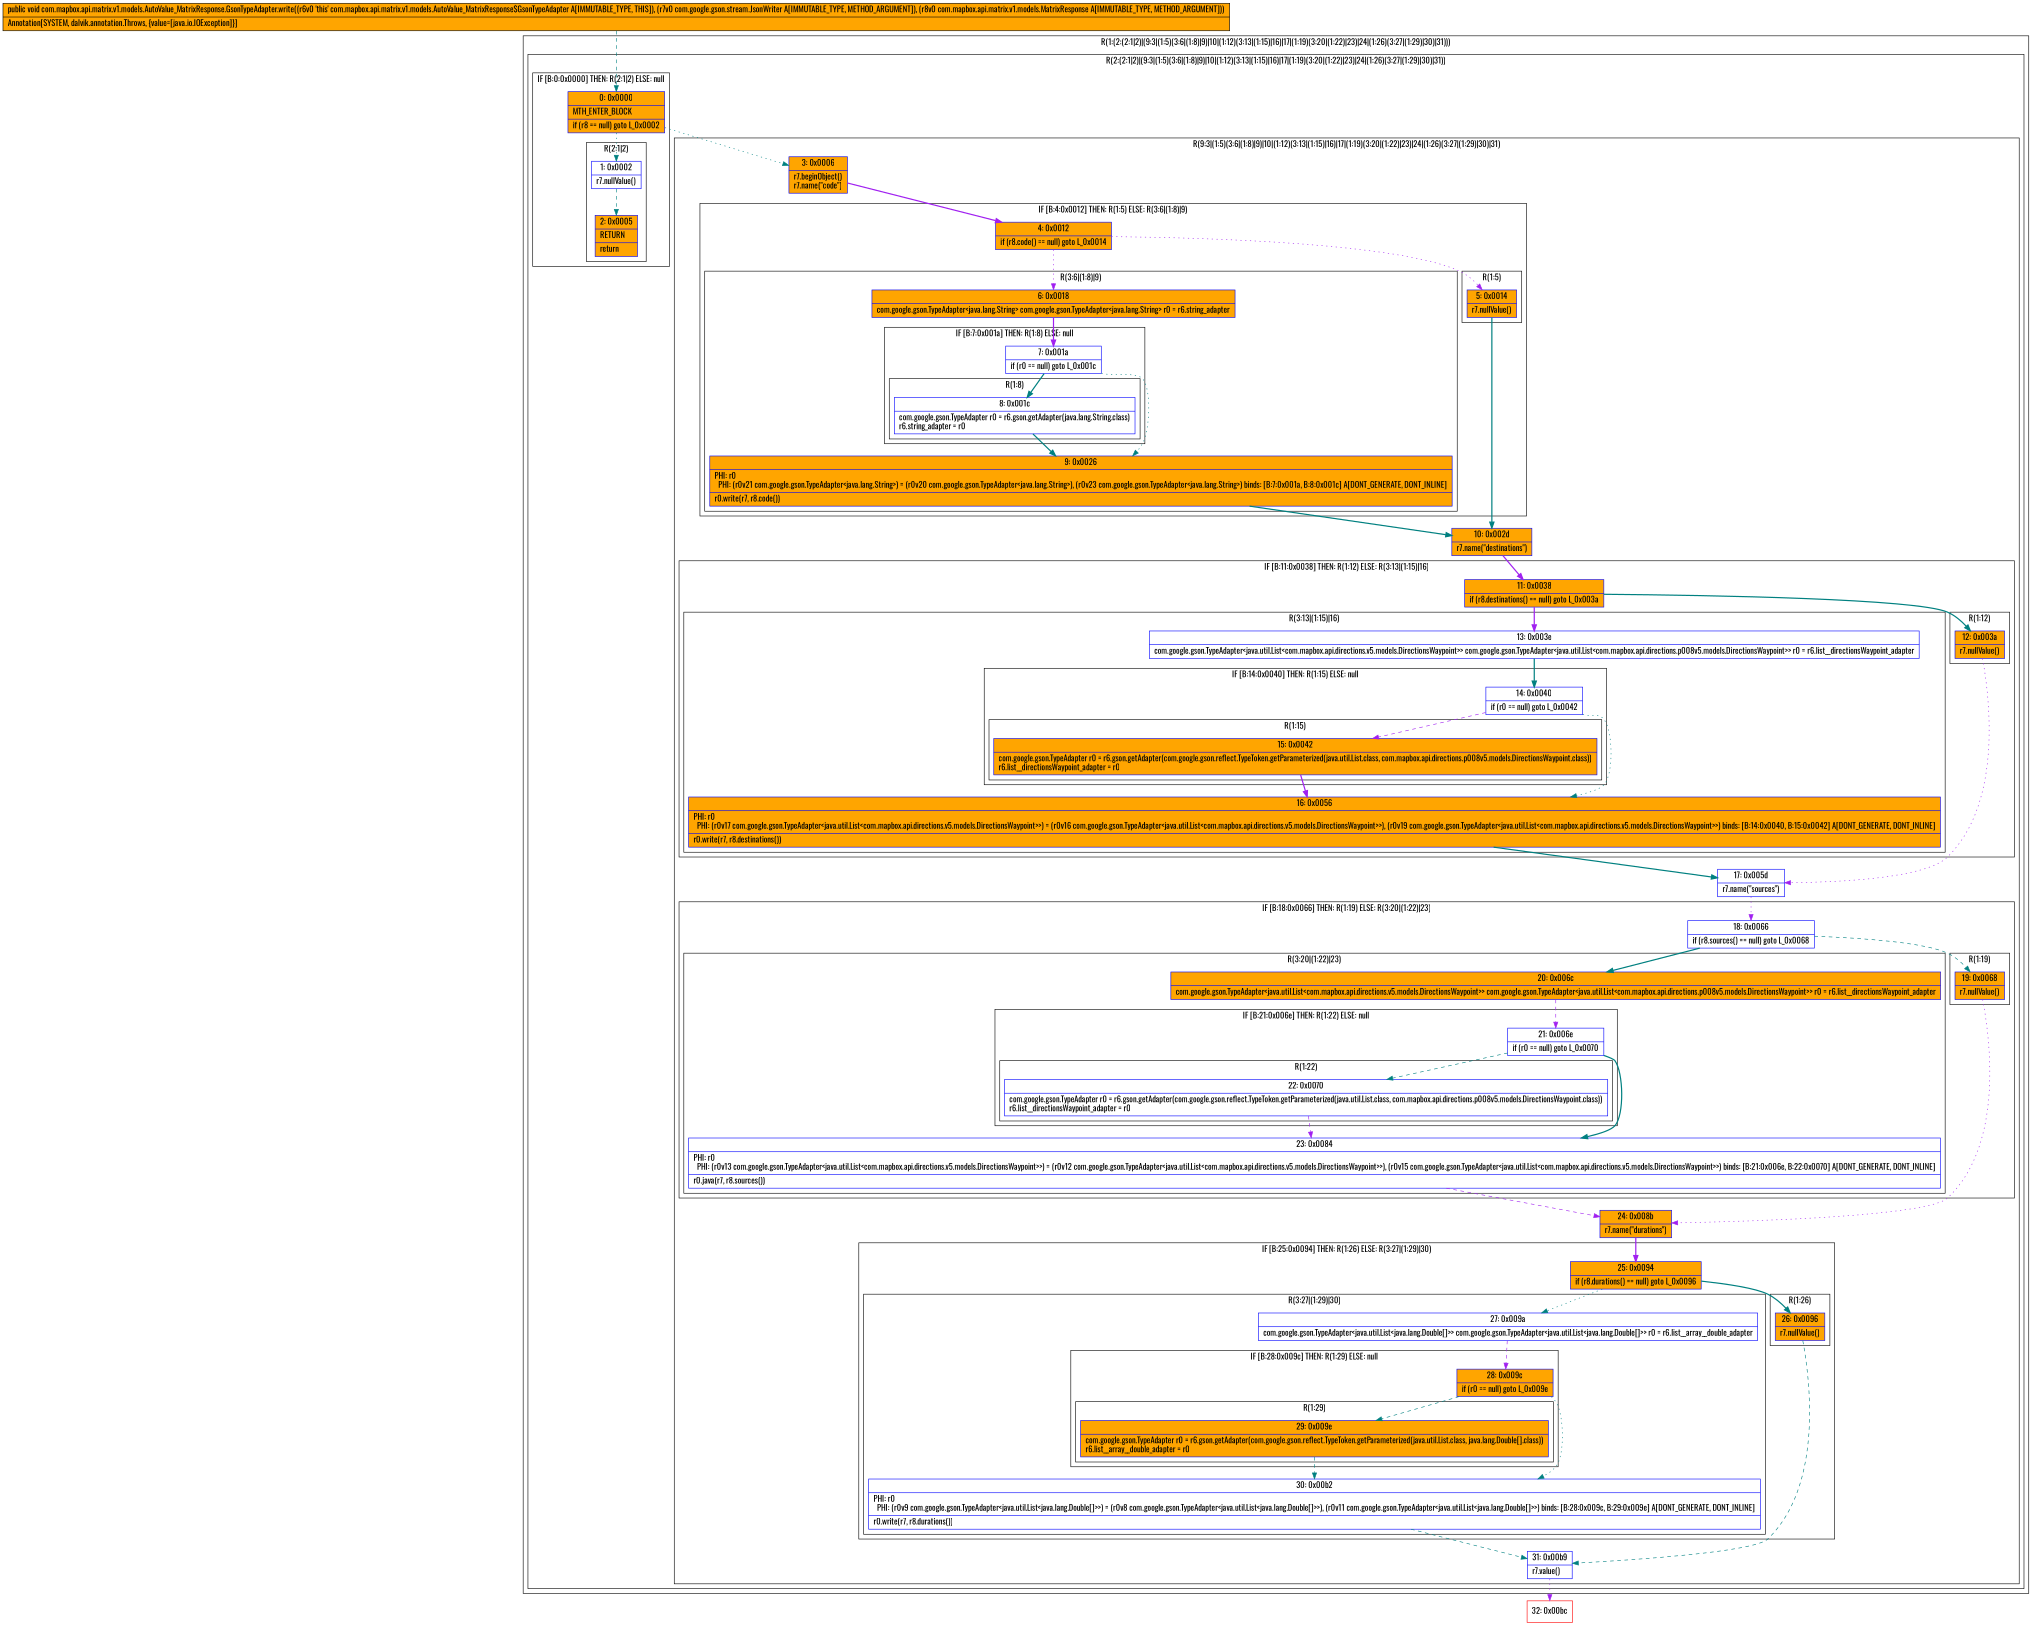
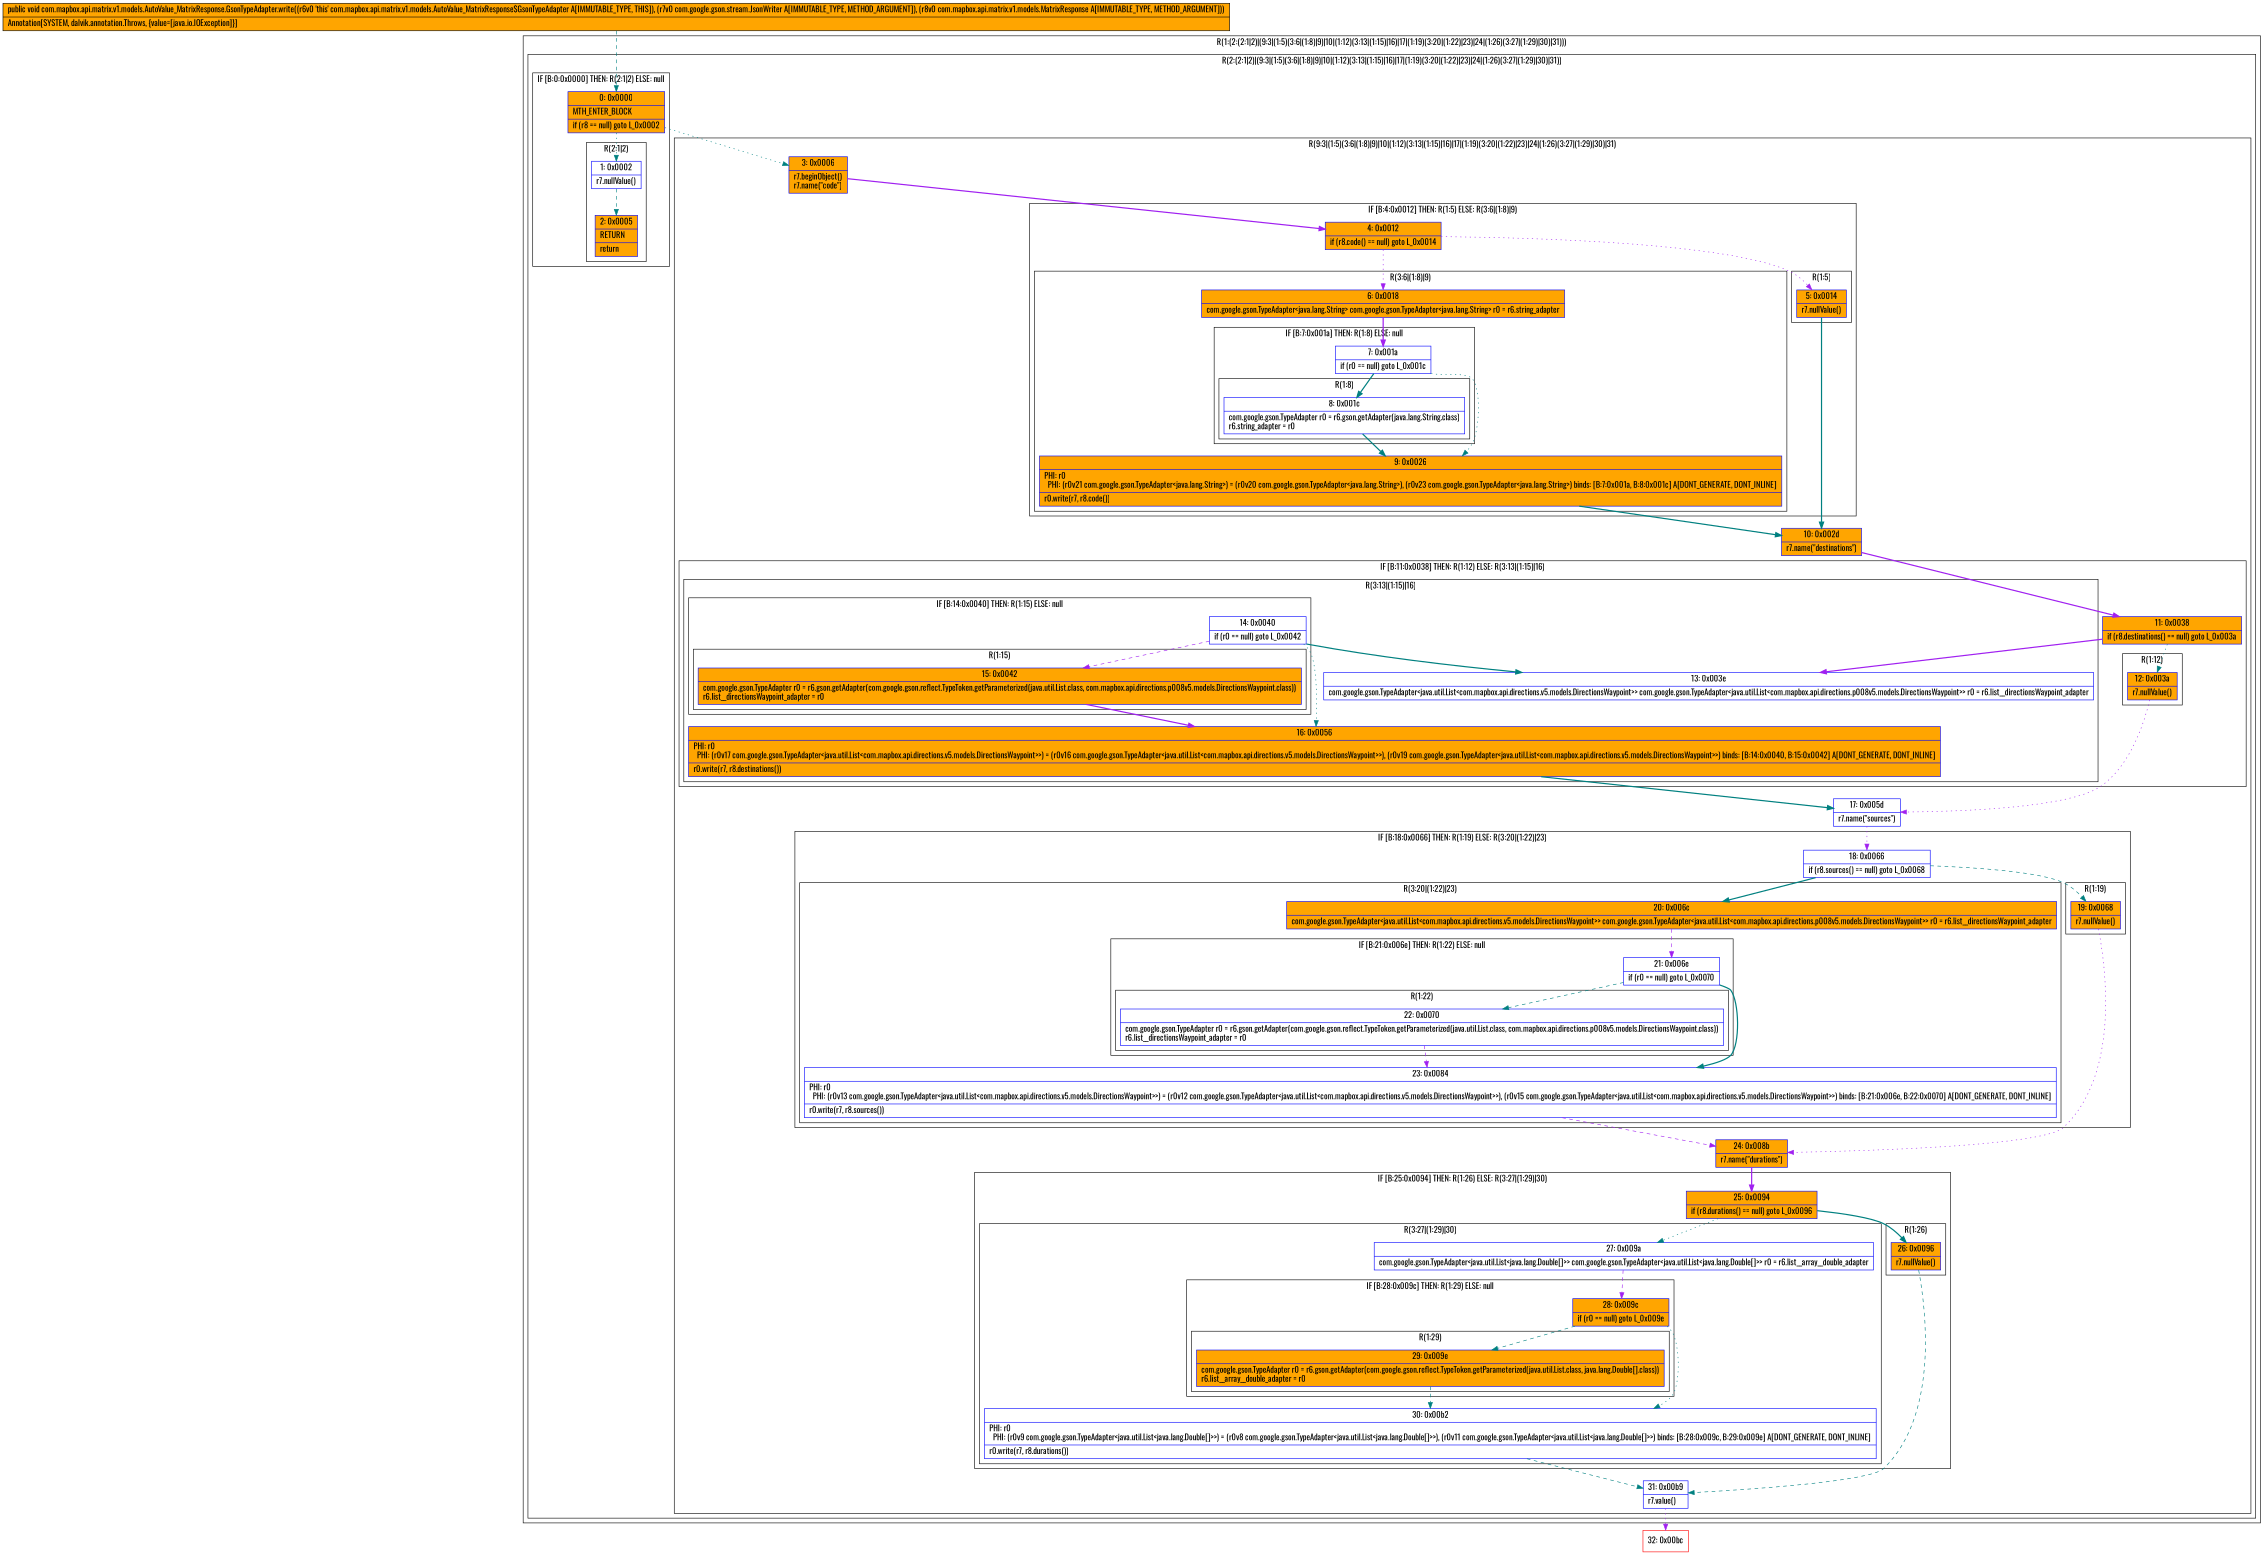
(1788, 598) -> (2162, 658)
(1534, 672) -> (1411, 660)
(730, 1181) -> (847, 1111)
